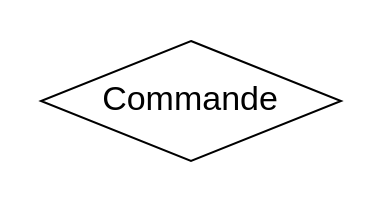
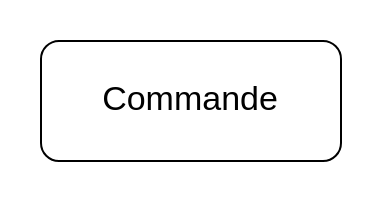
(191, 101) -> (191, 101)
